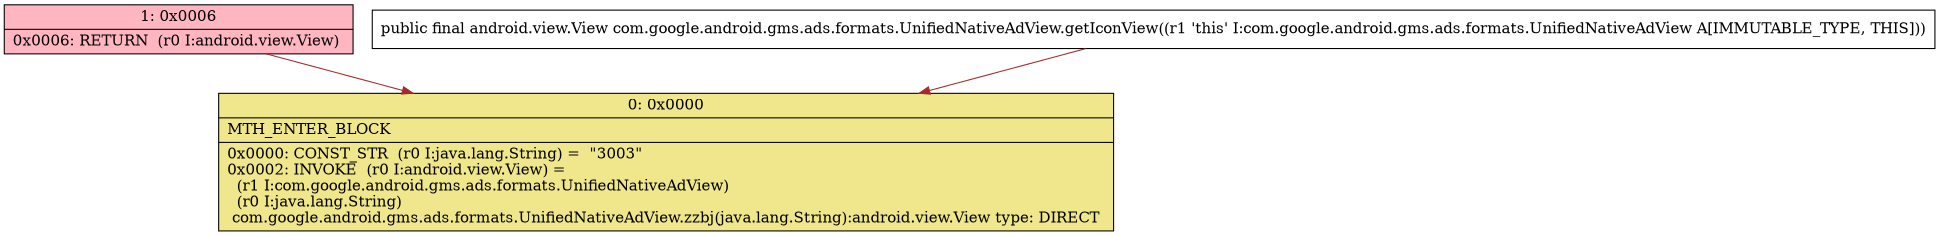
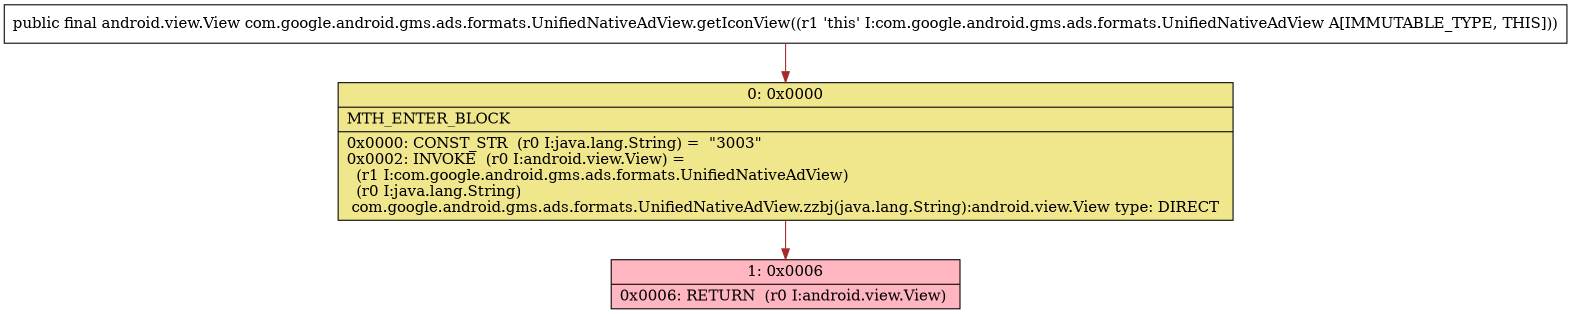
(334, 72) -> (786, 235)
